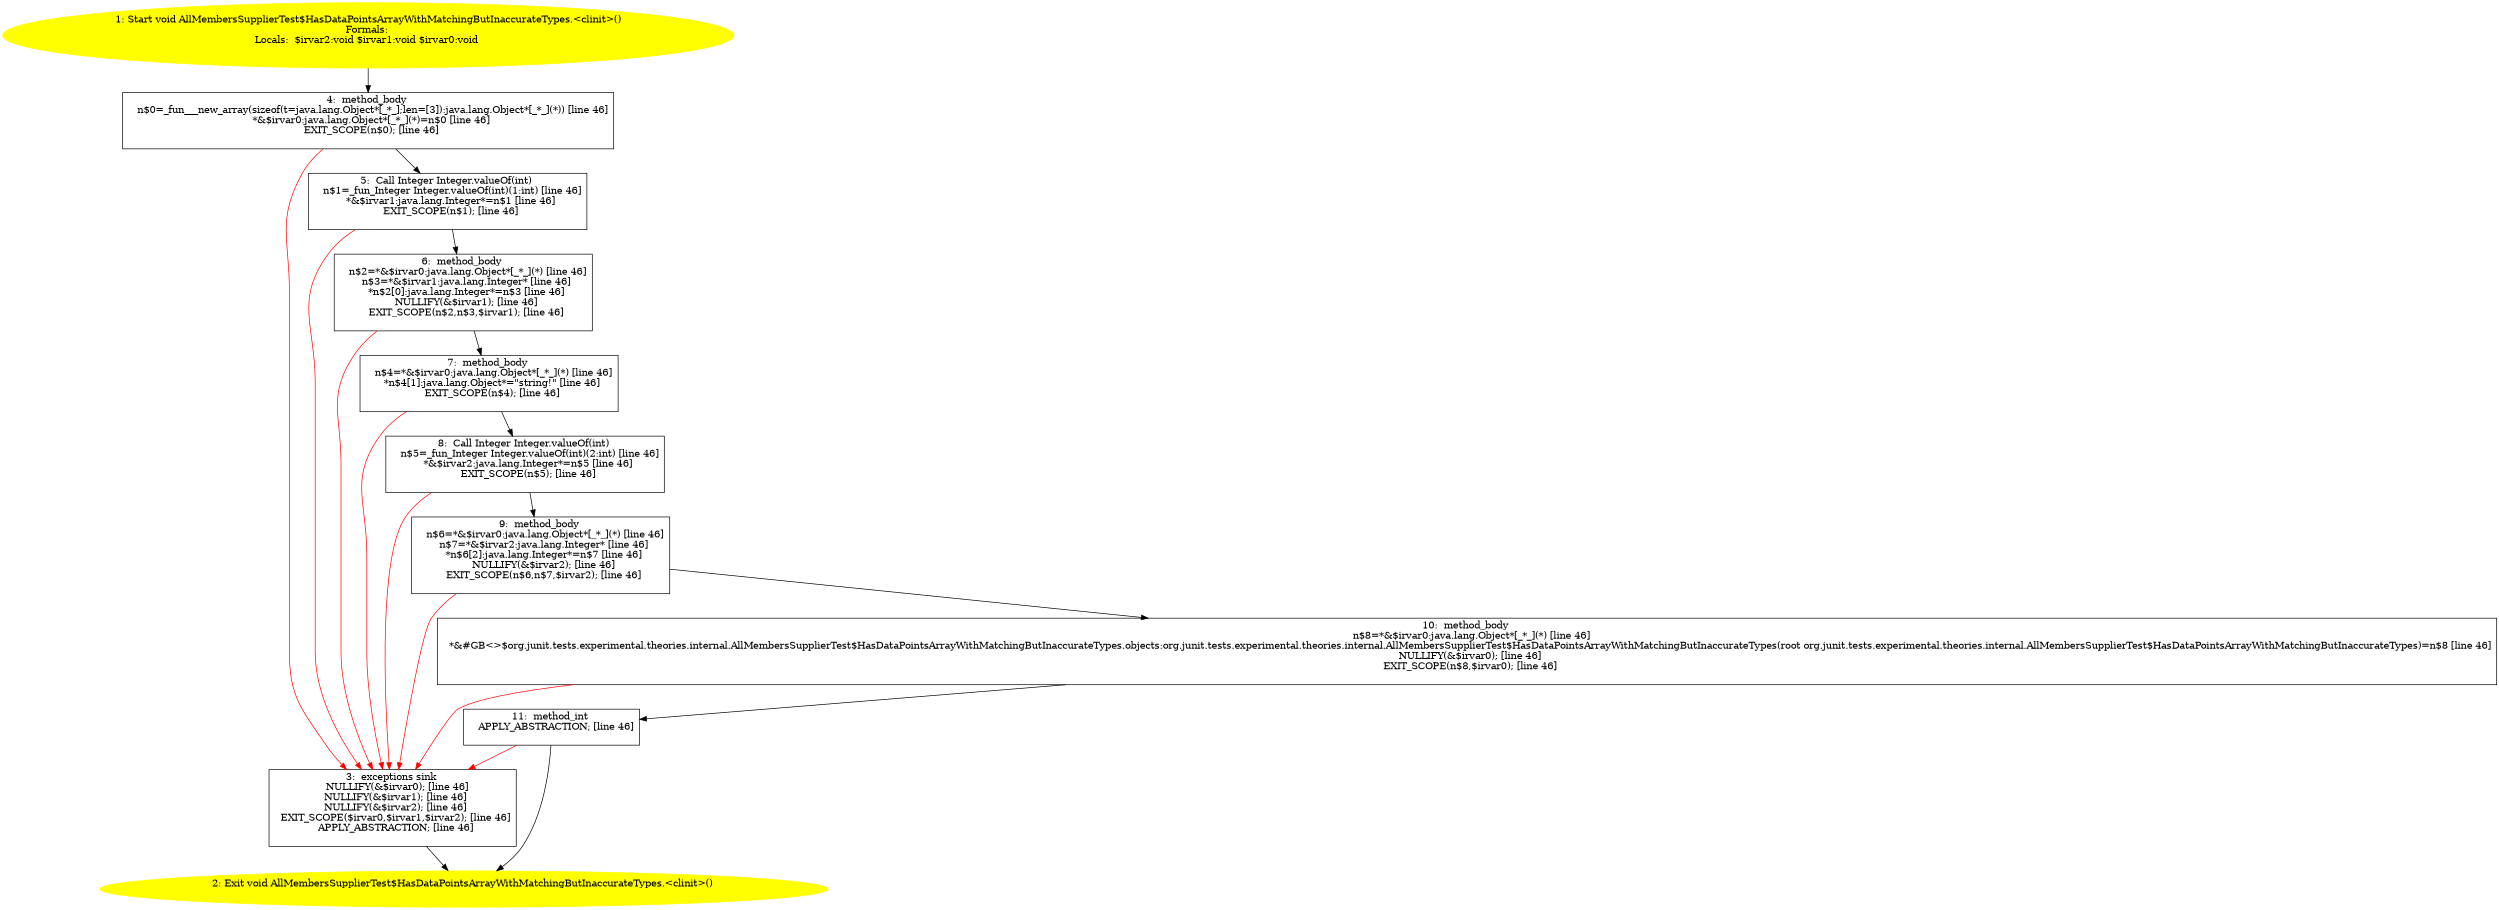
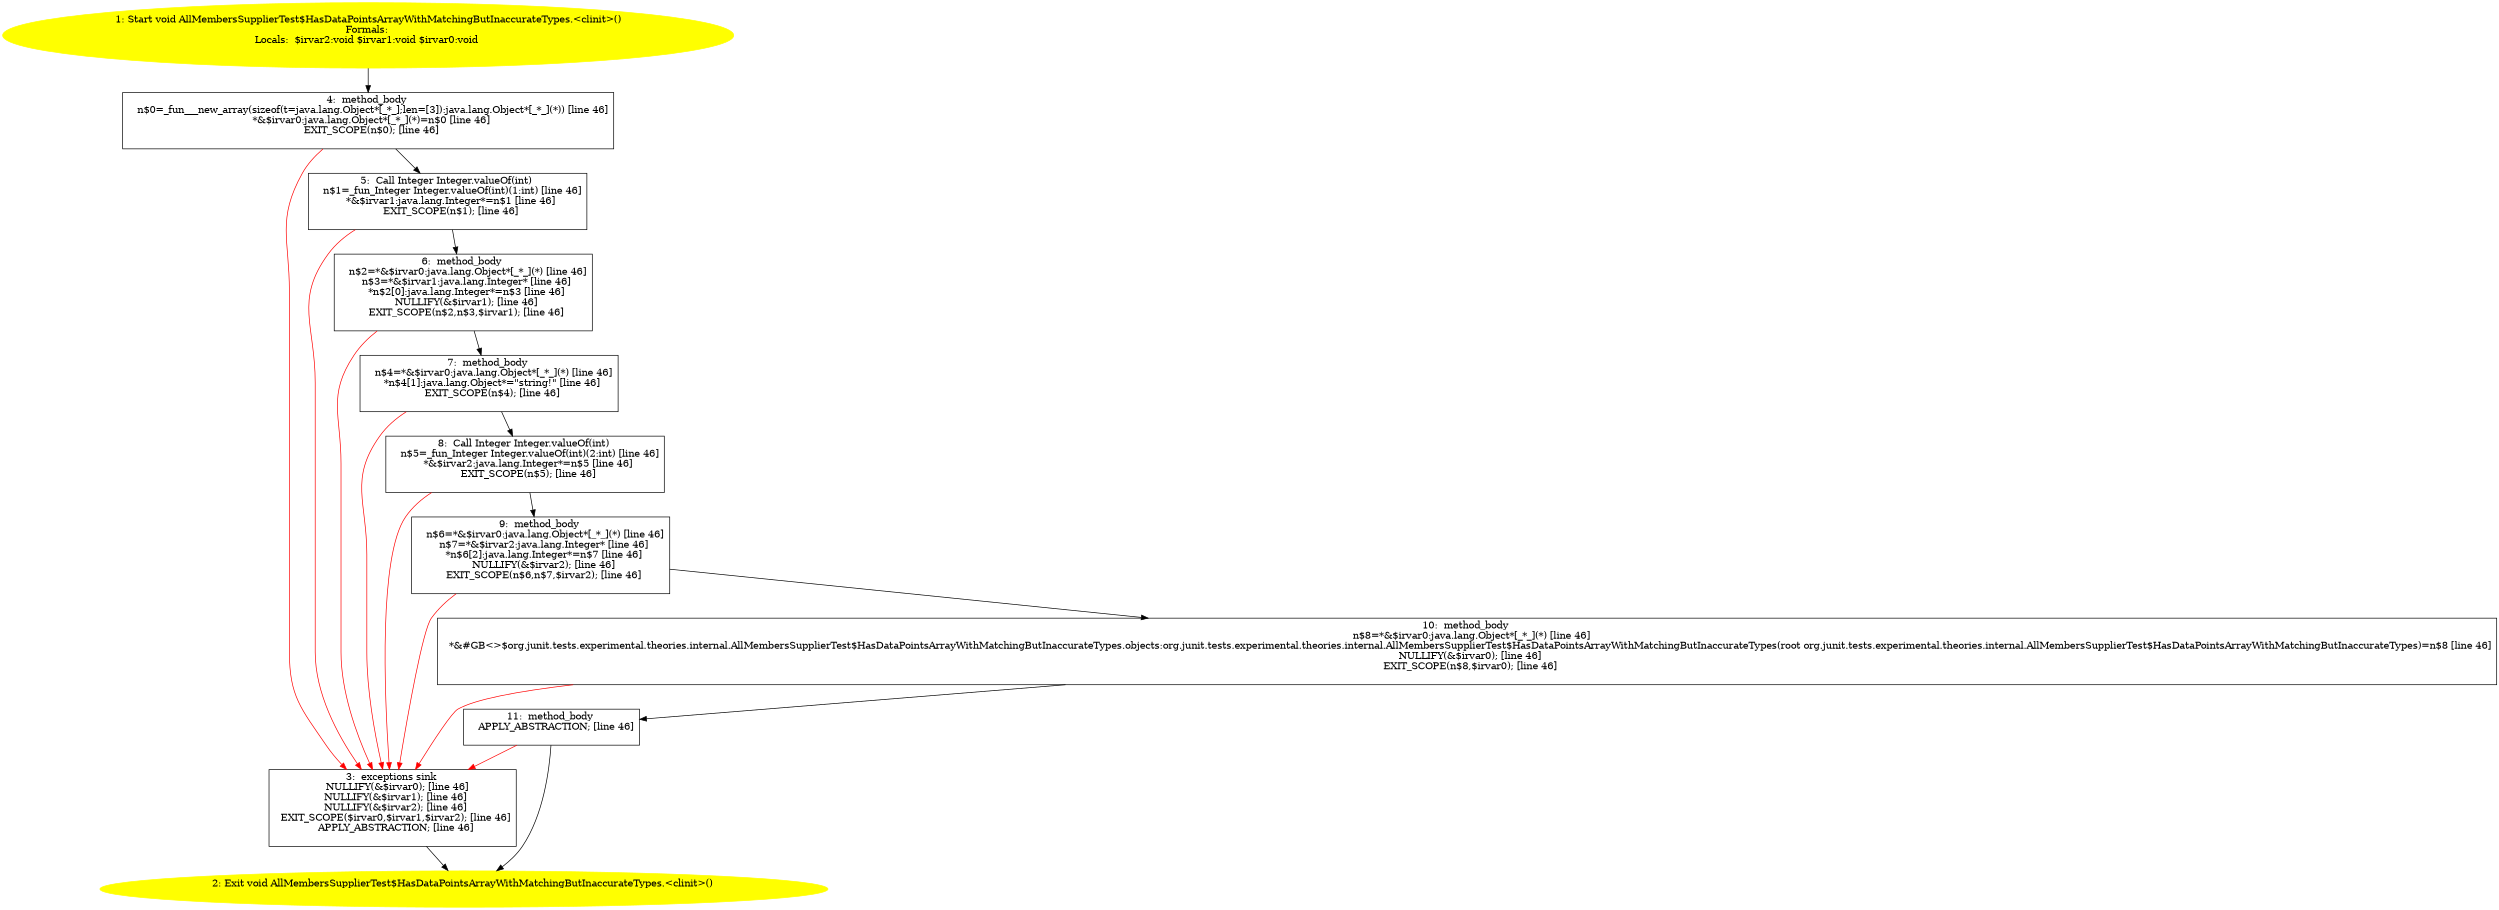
(552, 727) -> (552, 727)
